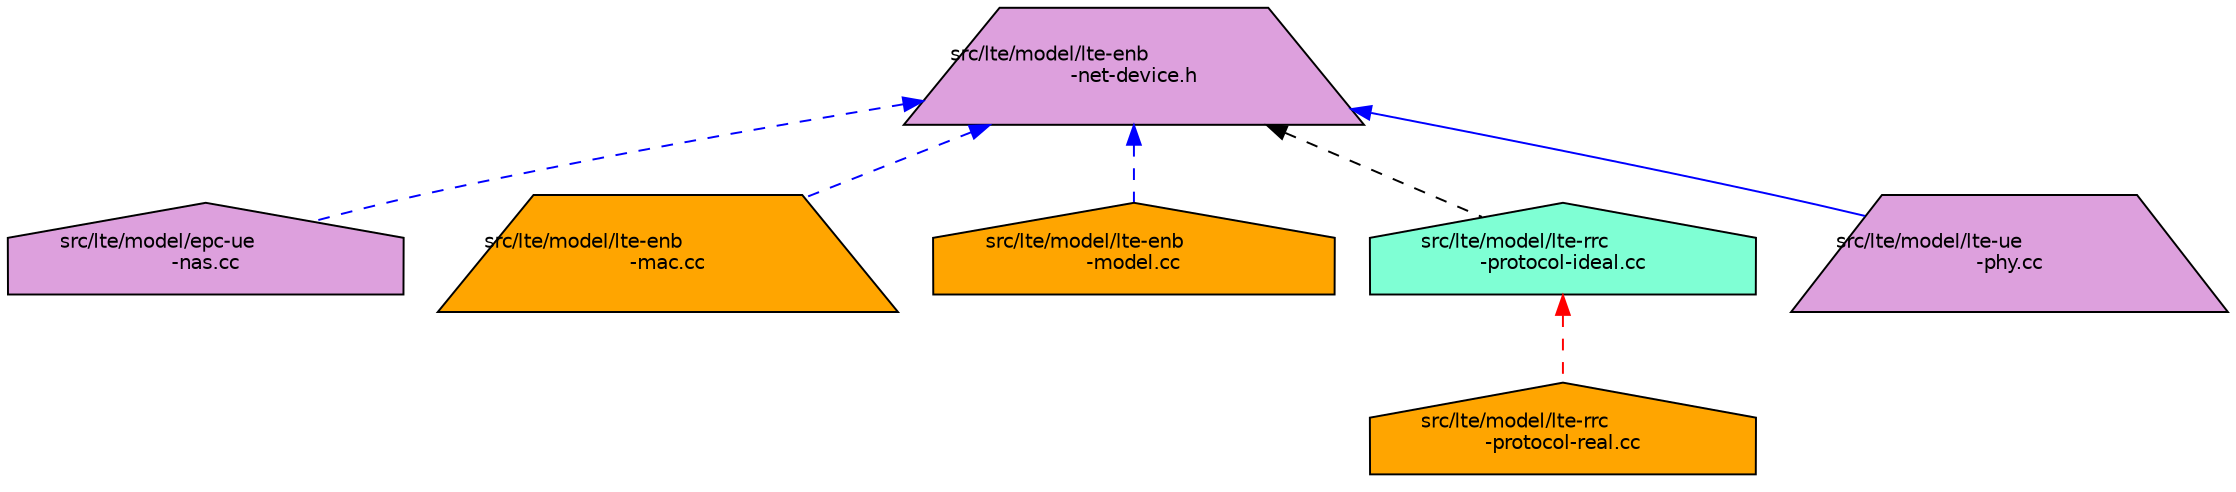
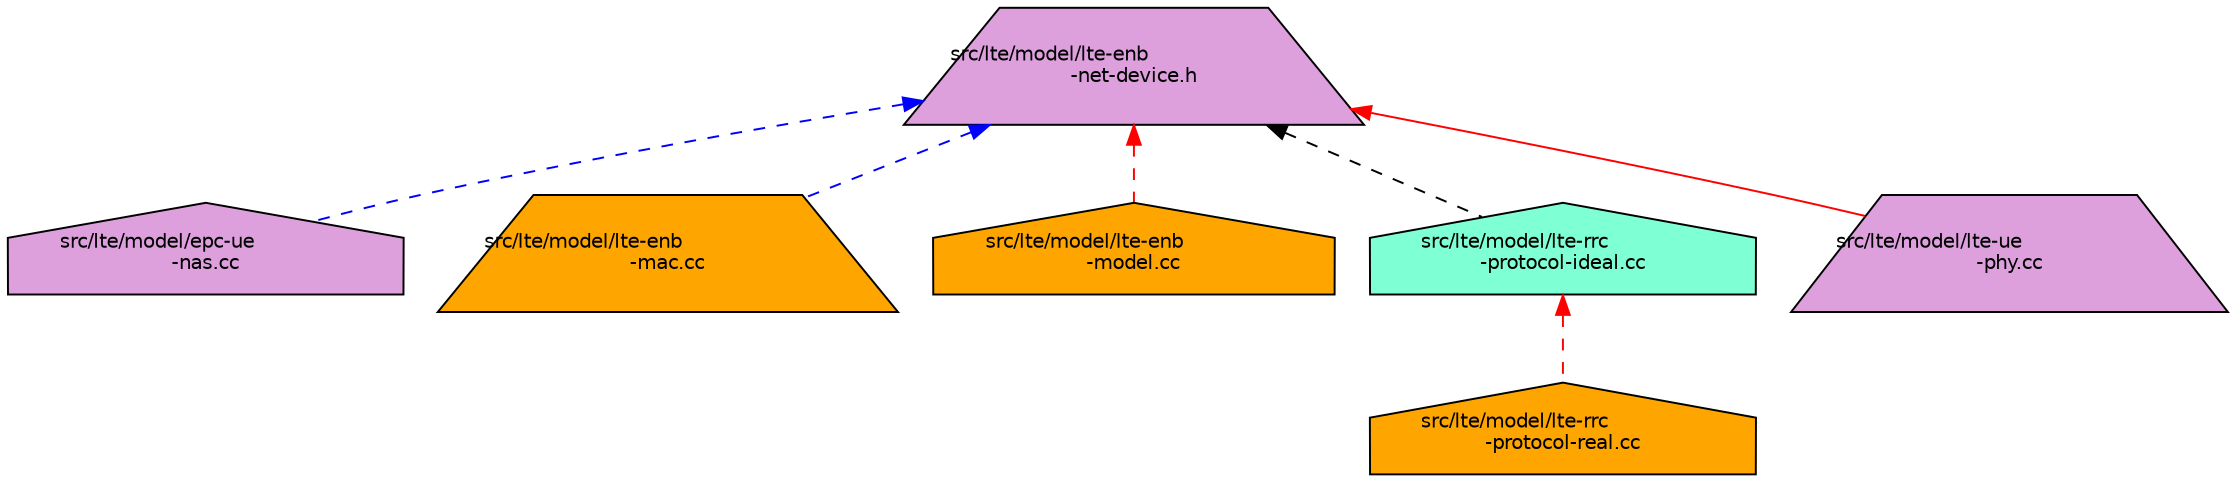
(1618, 162) -> (1618, 162)
(1134, 173) -> (1134, 173)
